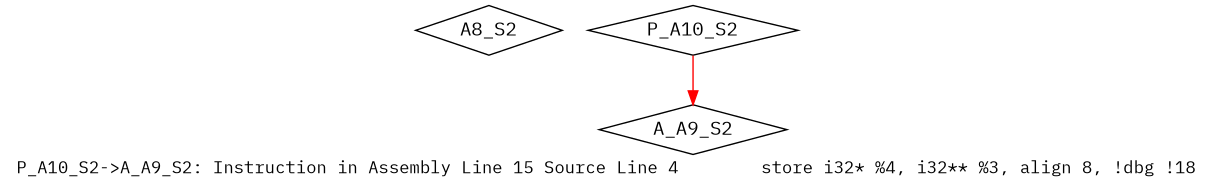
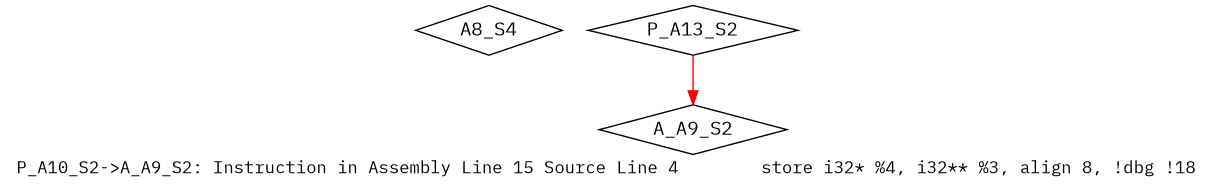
(489, 30) -> (489, 30)
(693, 30) -> (693, 30)
